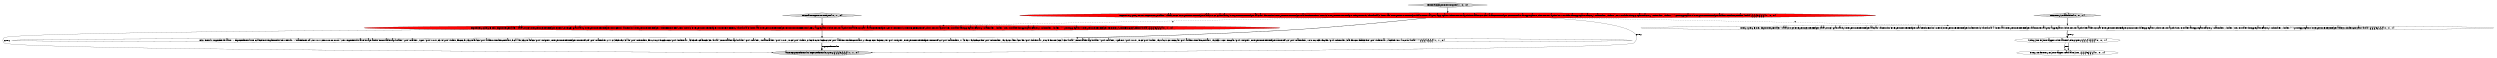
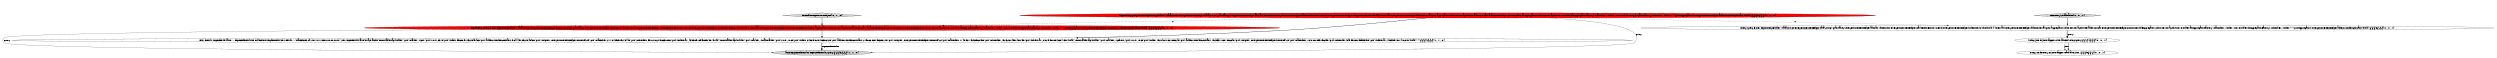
(1448, 5) -> none
